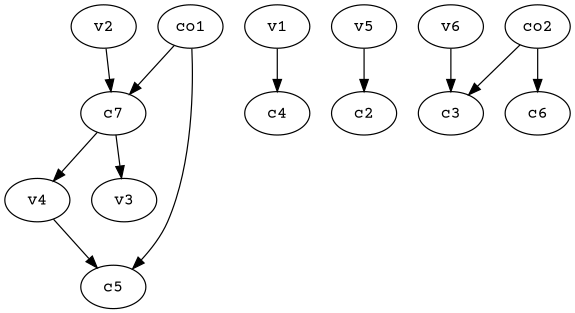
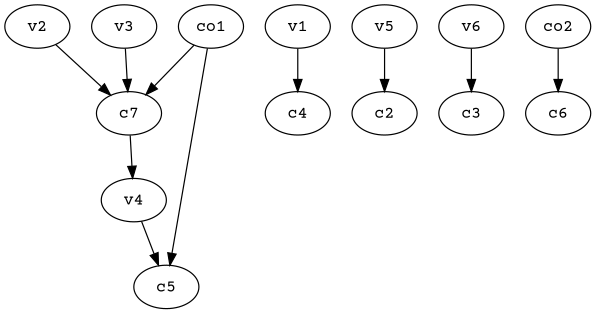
(499, 66) -> none
(118, 150) -> (126, 64)
